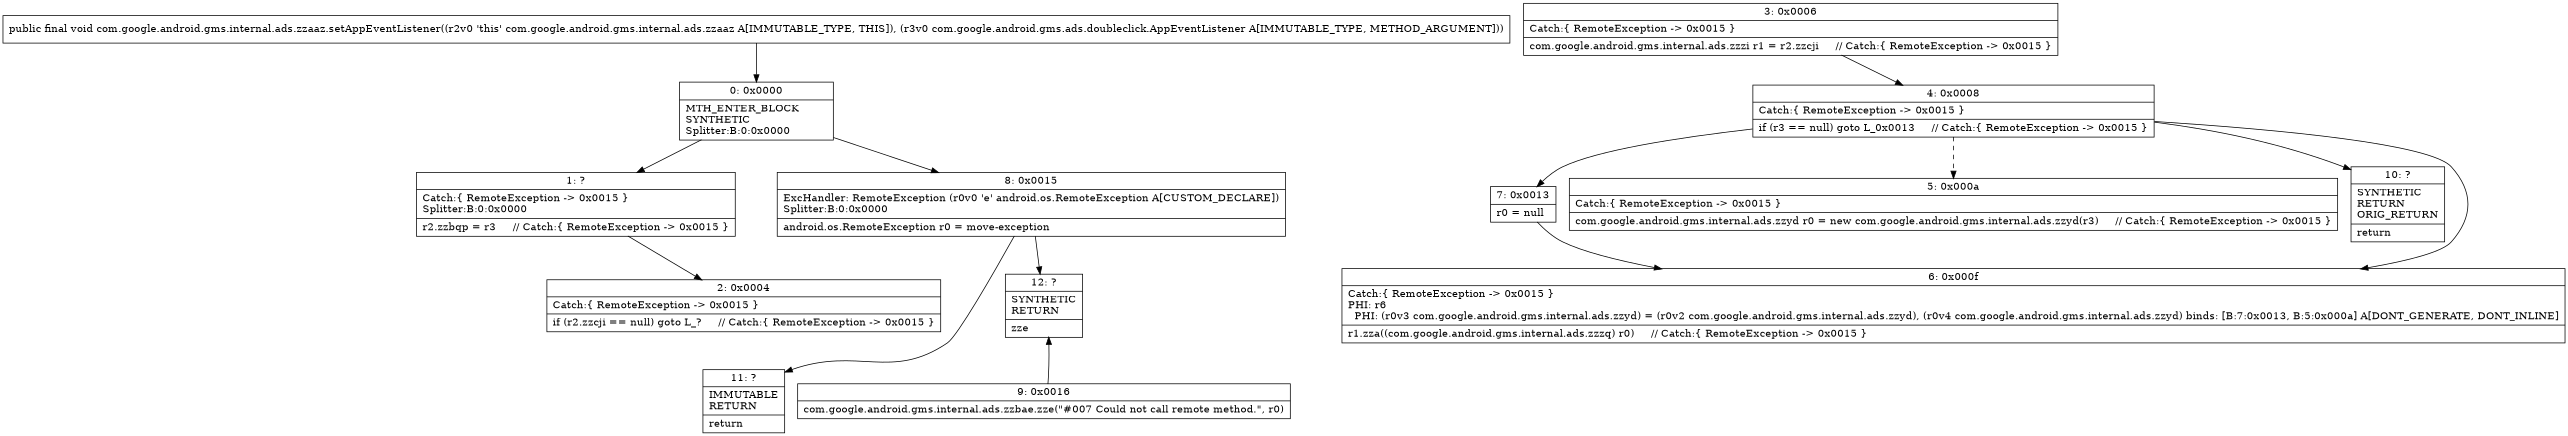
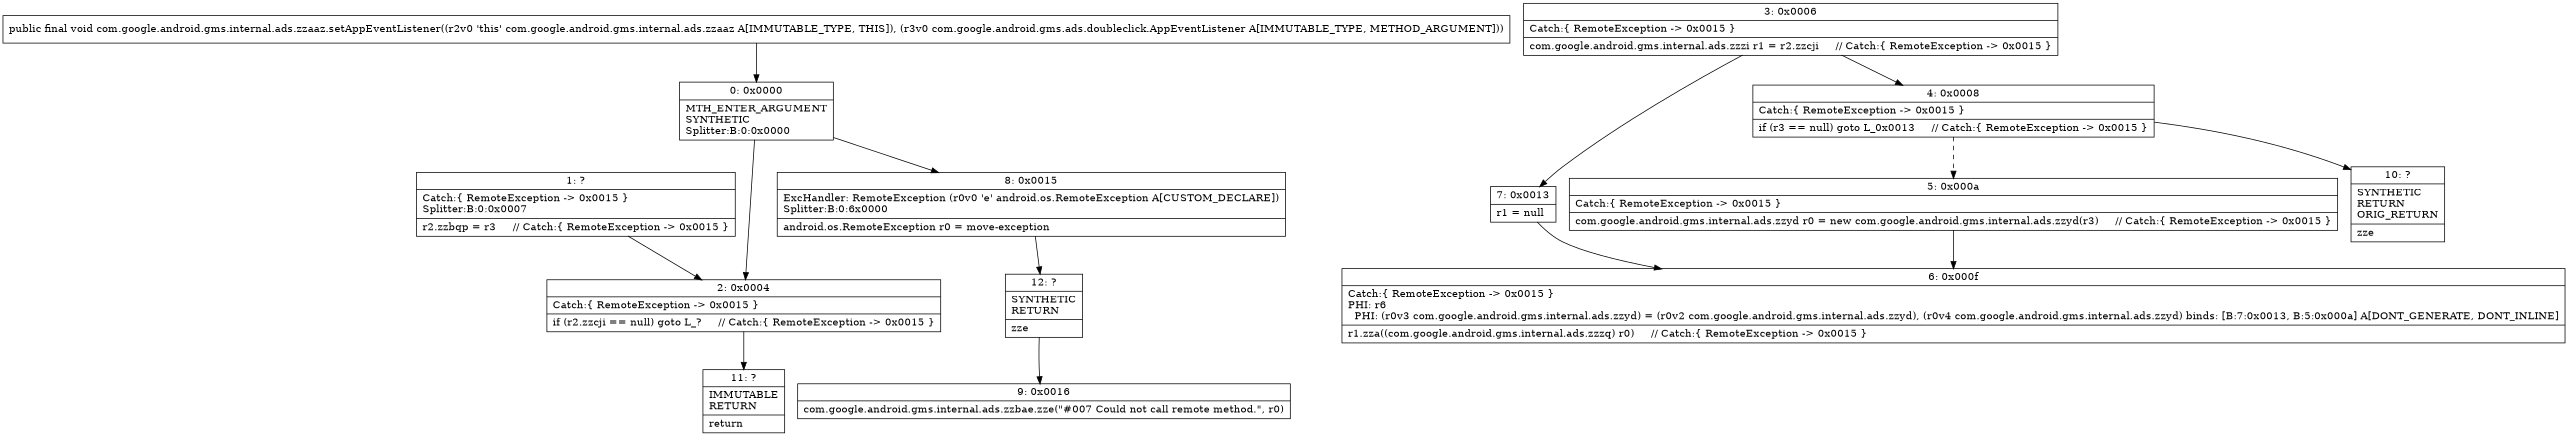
(743, 108) -> (756, 108)
(1644, 145) -> (1641, 114)
(2390, 146) -> (1953, 246)
(673, 154) -> (750, 206)
(475, 209) -> (475, 209)
(836, 209) -> (836, 209)
(1520, 213) -> (1520, 213)
(2374, 233) -> (2366, 233)
(933, 351) -> (744, 347)
(1049, 364) -> (1039, 357)
